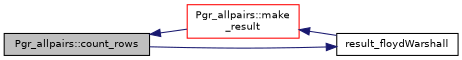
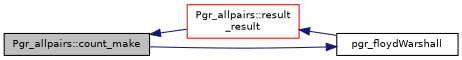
(243, 21) -> (243, 21)
(77, 44) -> (77, 44)
(397, 44) -> (397, 44)
